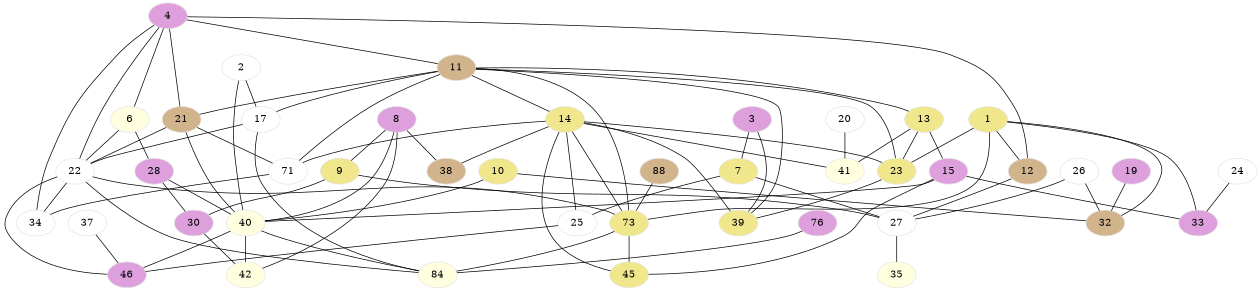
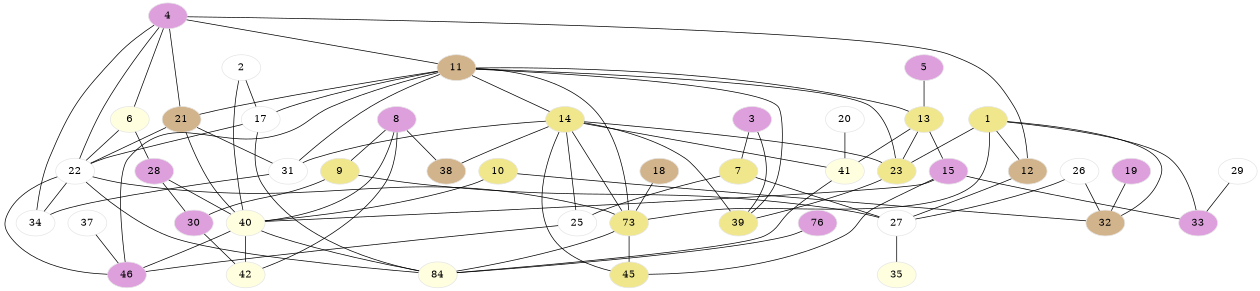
none -> (924, 68)
none -> (244, 139)
(288, 171) -> (288, 171)
(659, 171) -> (659, 171)
(1238, 171) -> (1238, 171)
none -> (655, 254)
